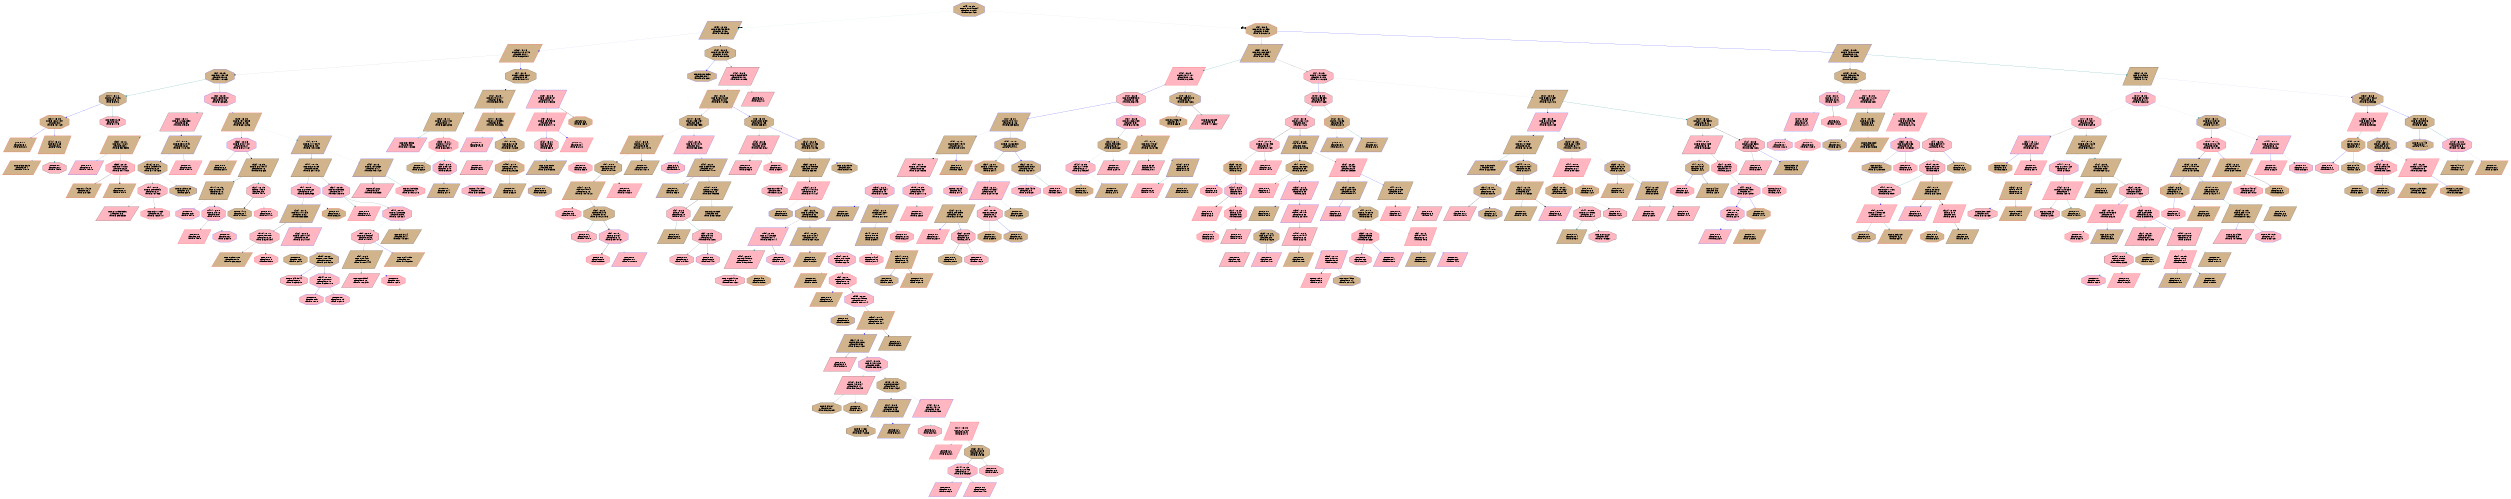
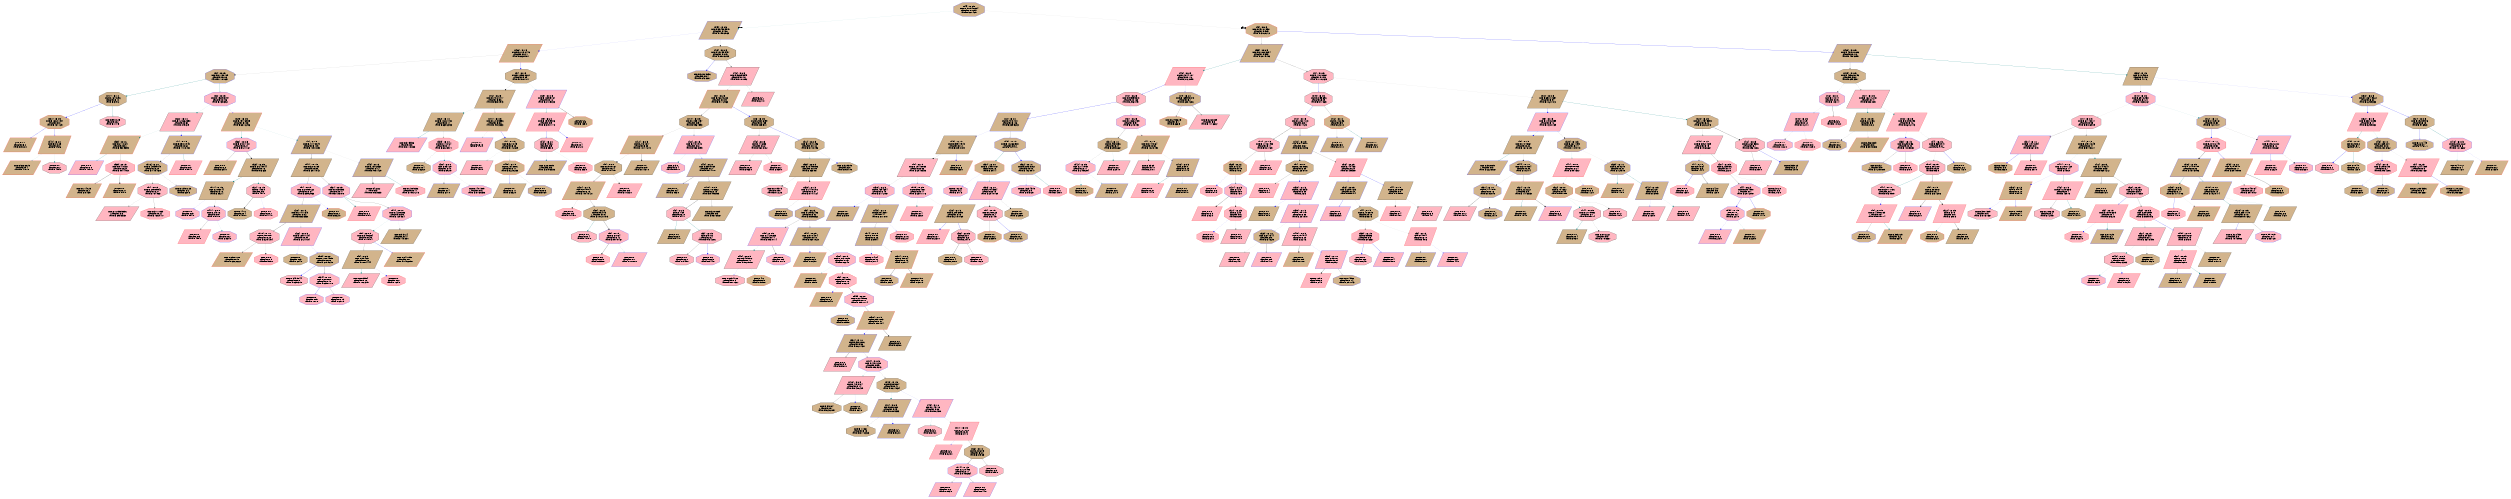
(373, 191) -> (373, 191)
